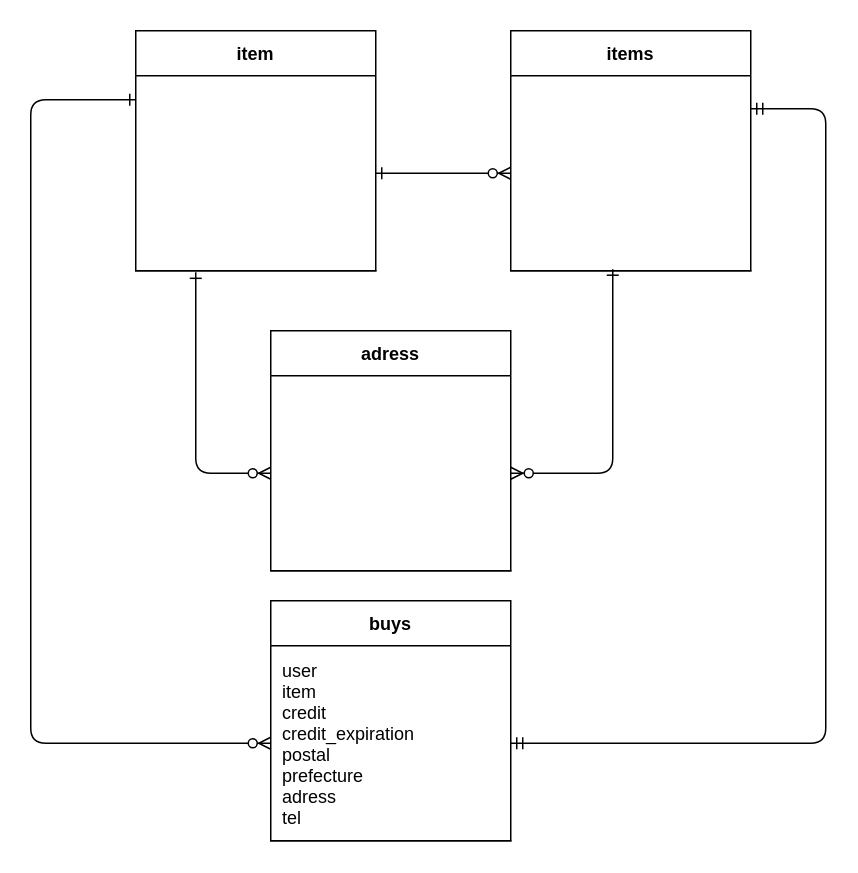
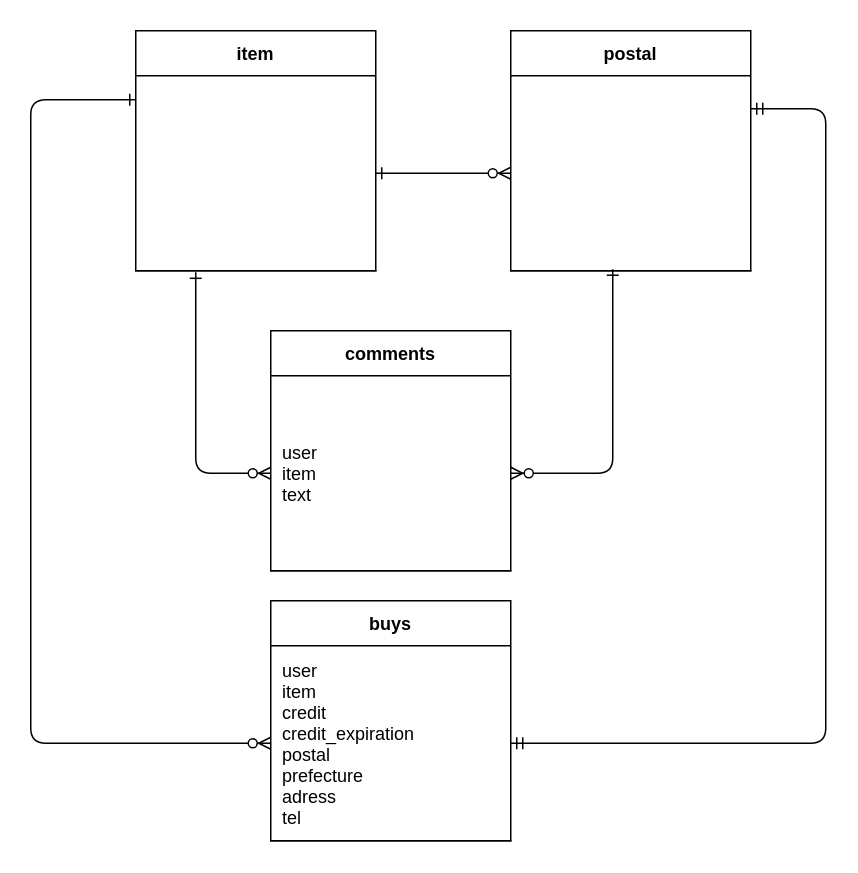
(630, 54) -> (630, 54)
(390, 354) -> (390, 354)
none -> (391, 473)
